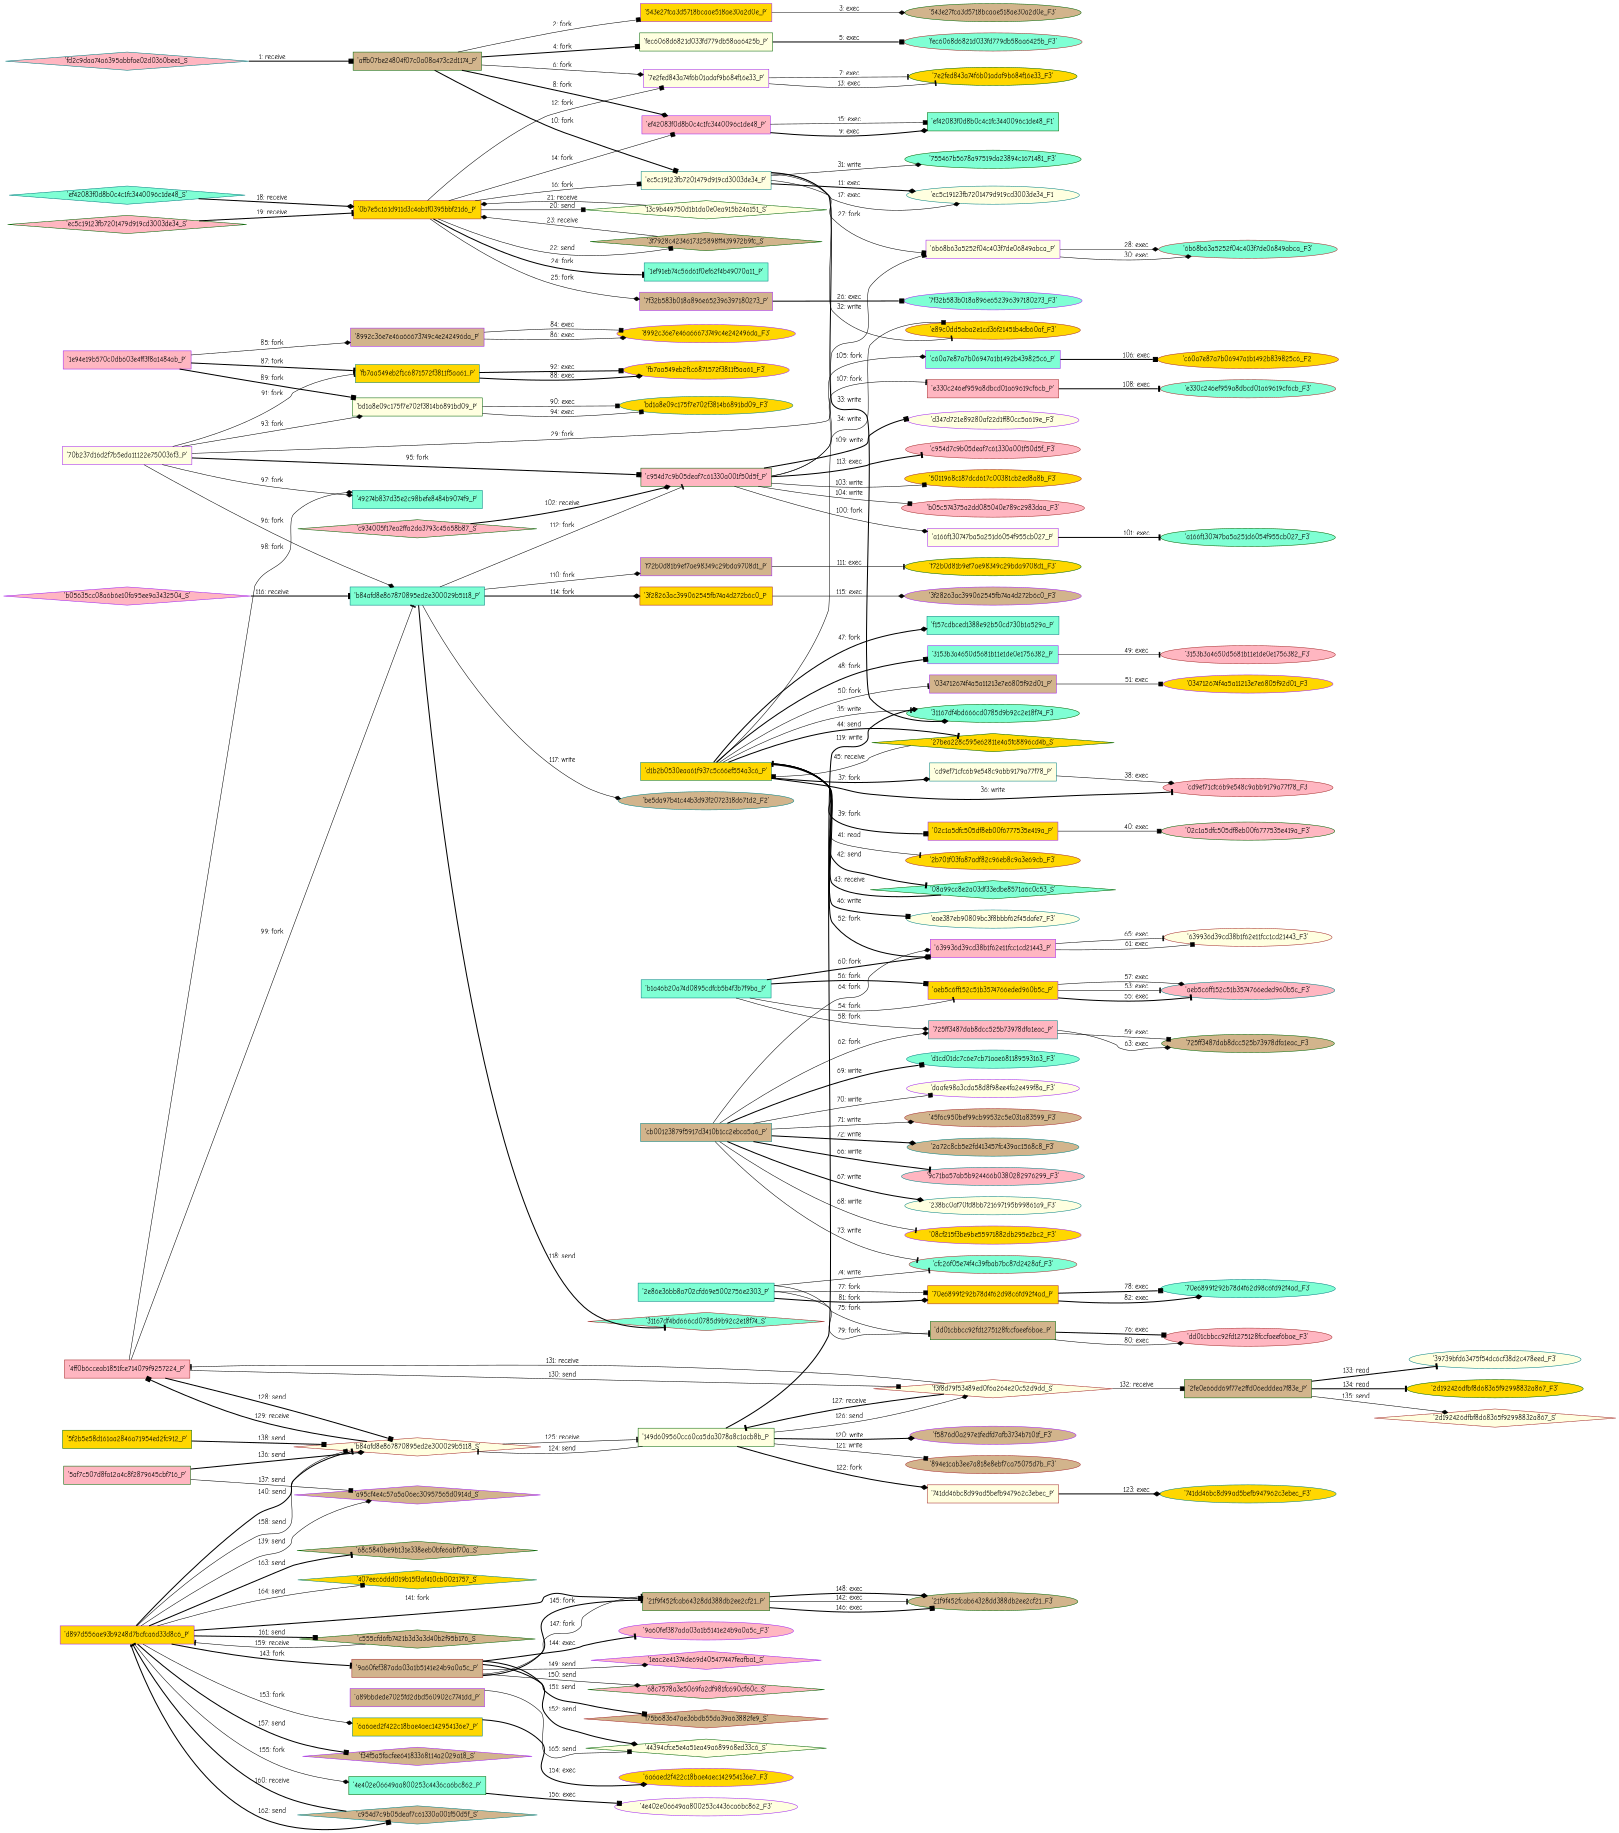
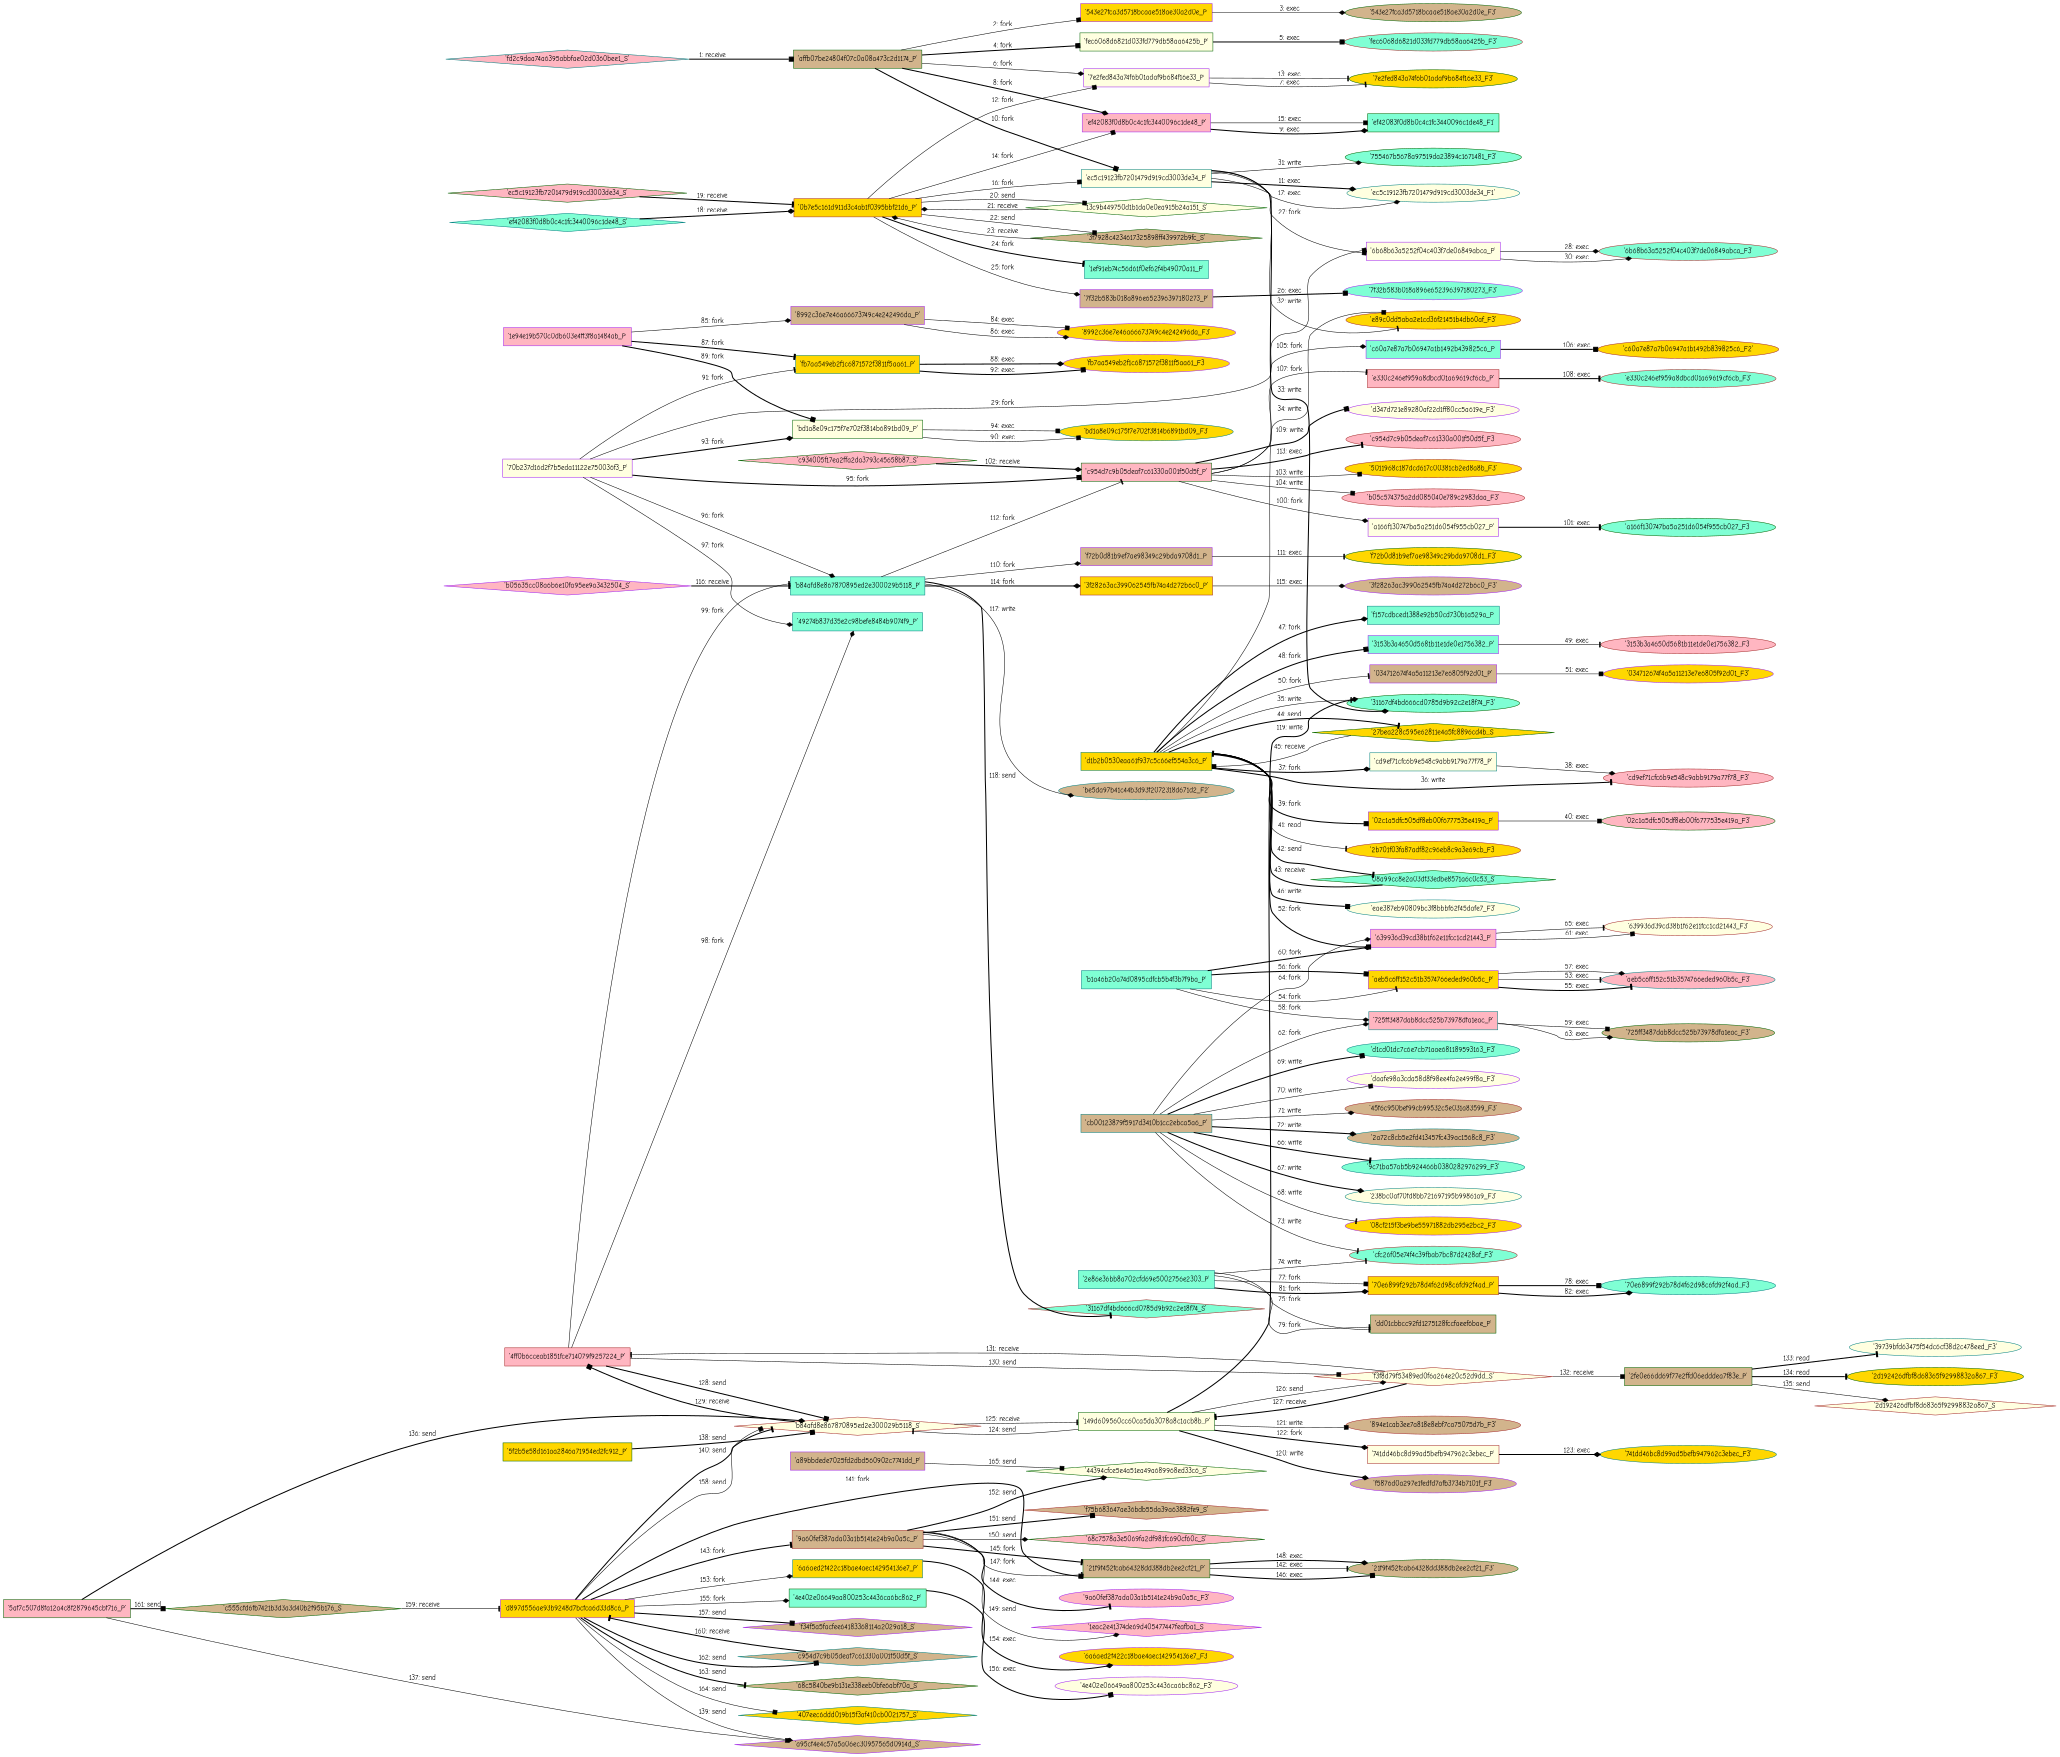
(269, 432) -> (709, 449)
(993, 1176) -> (1433, 1167)
(1248, 1337) -> none
(253, 1637) -> (145, 1609)
